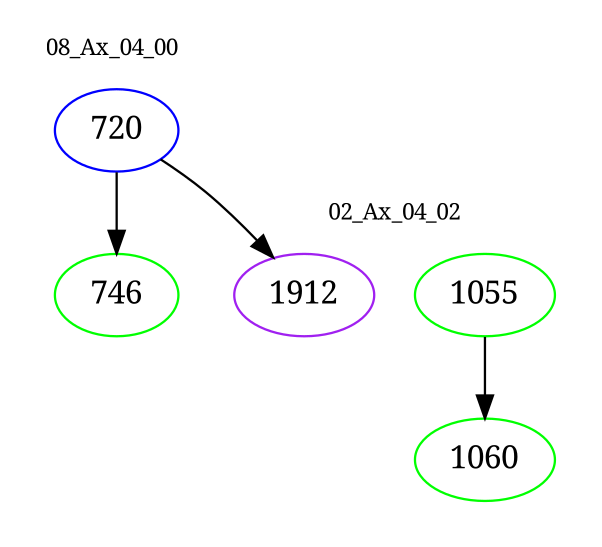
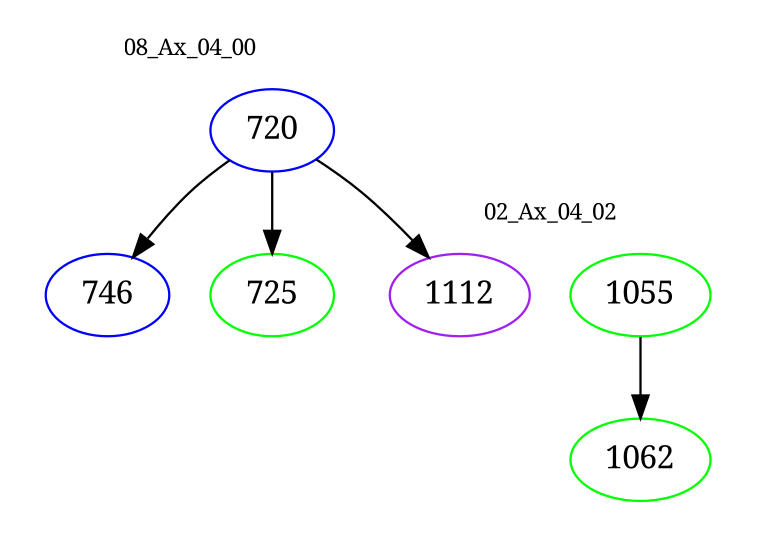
(117, 295) -> (108, 295)
none -> (272, 295)
(304, 295) -> (460, 295)
(485, 460) -> (640, 460)
